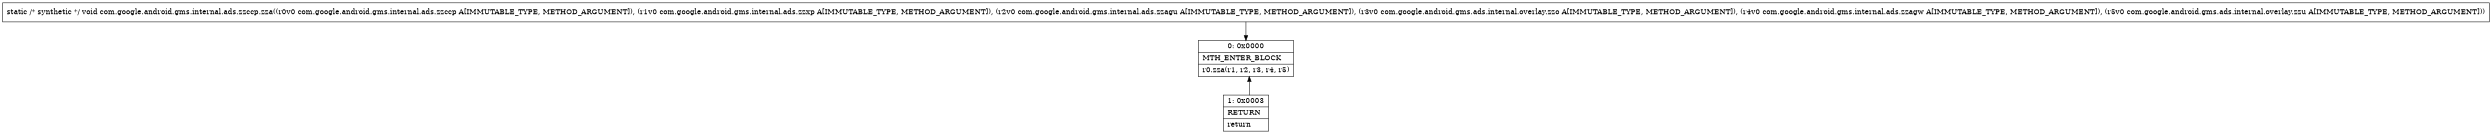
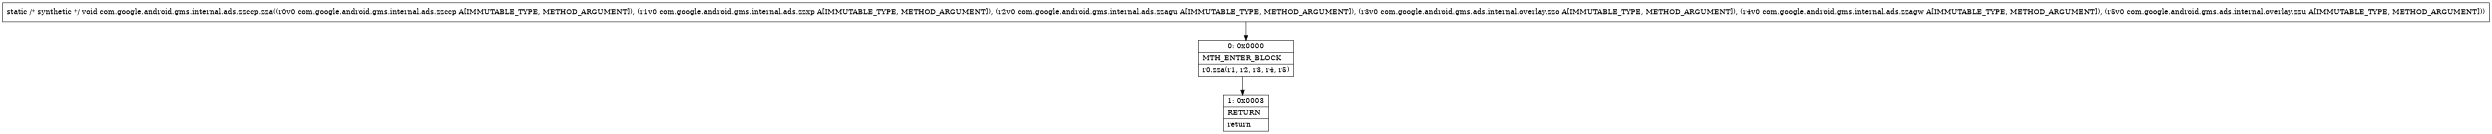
(1249, 88) -> (1242, 83)
